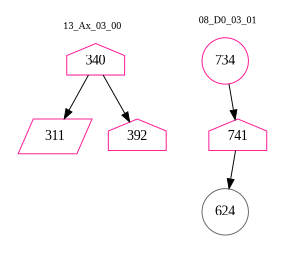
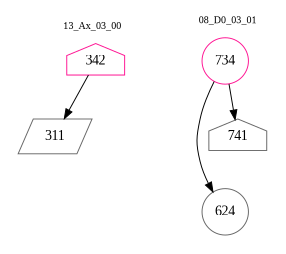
(96, 61) -> (96, 61)
(55, 136) -> (55, 136)
(137, 136) -> none
(238, 136) -> (238, 136)
(233, 165) -> (198, 132)
